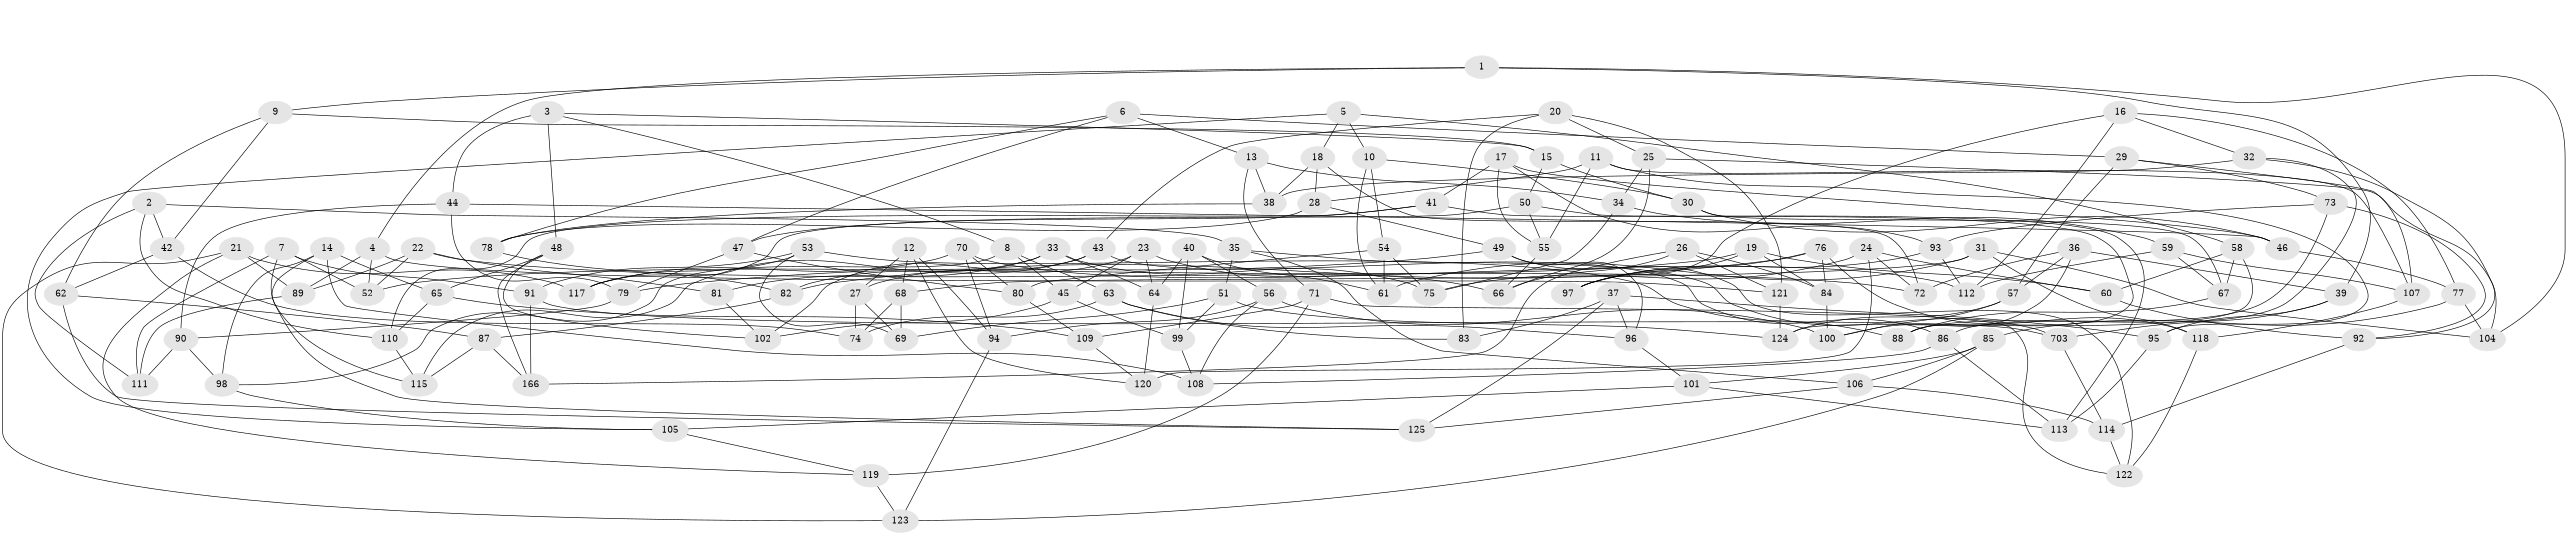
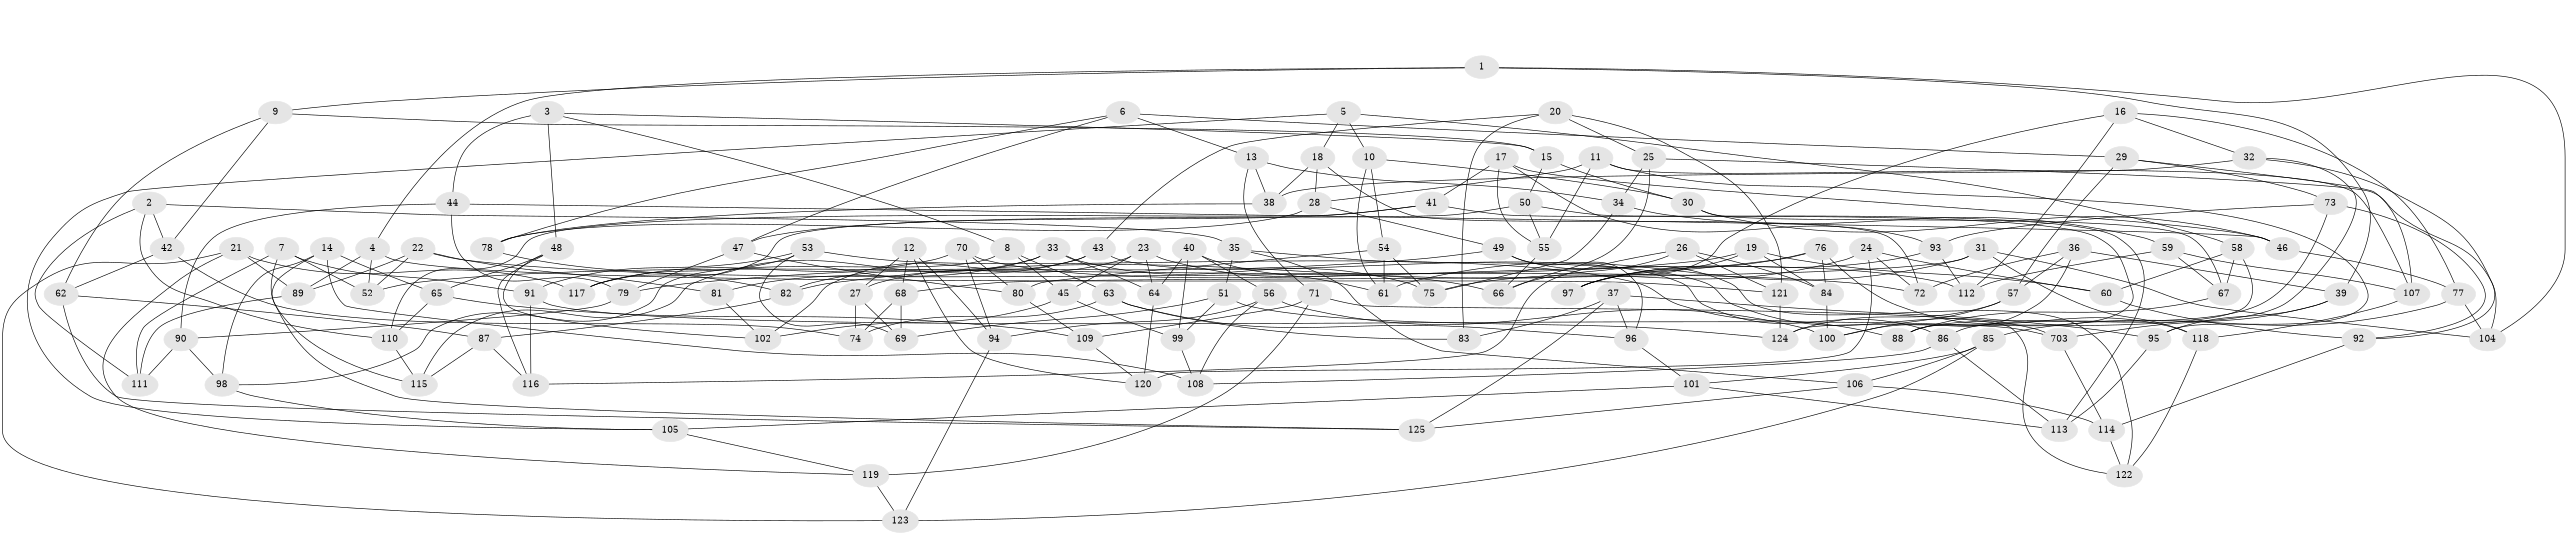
(531, 385) -> (531, 385)
